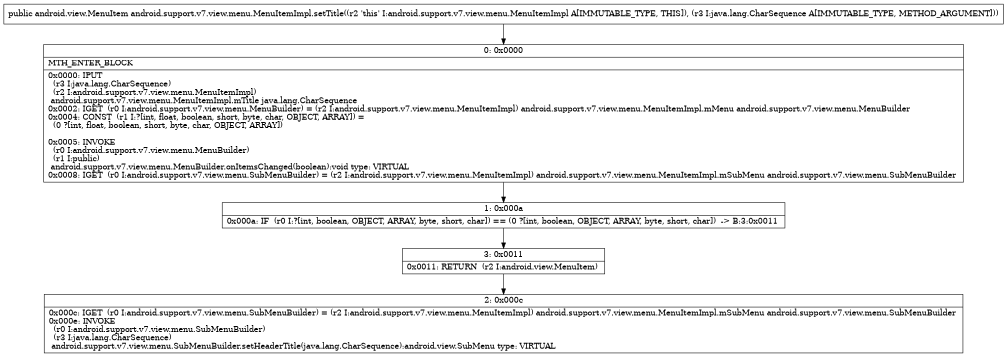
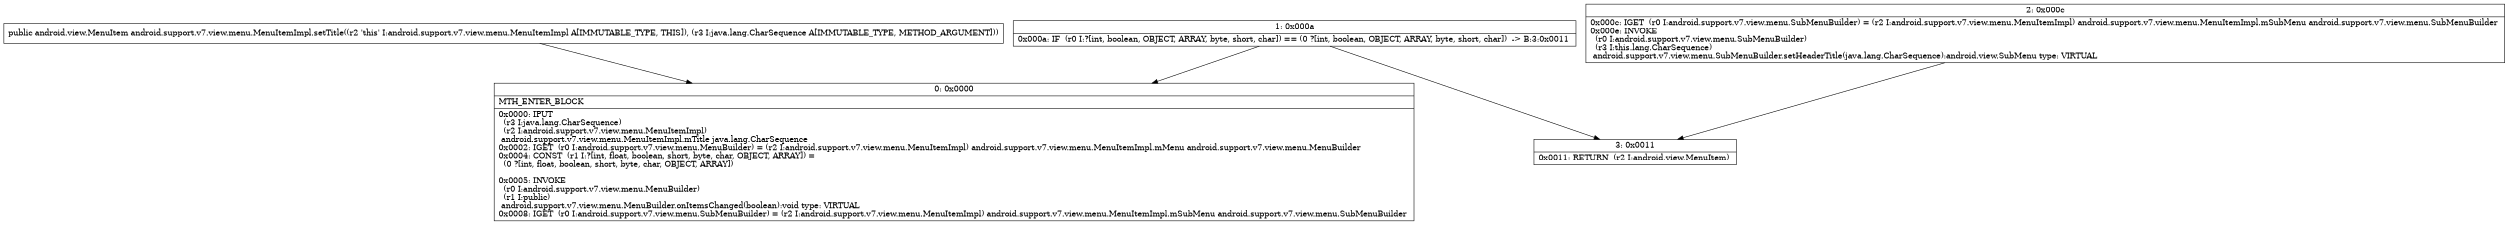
(504, 190) -> (1208, 64)
(504, 281) -> (1814, 100)
(110, 338) -> (1651, 48)
